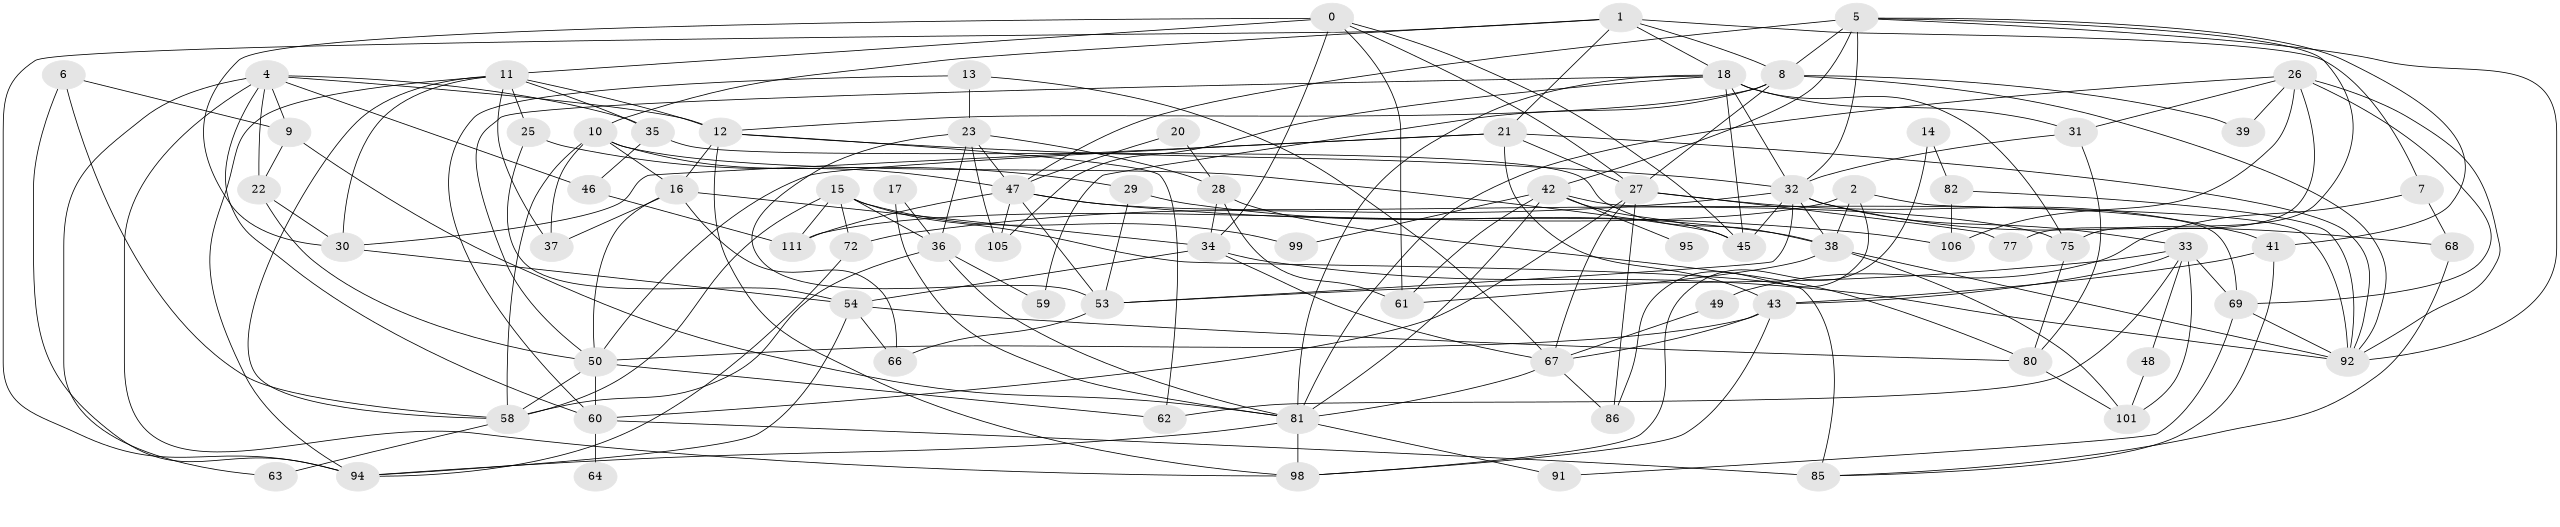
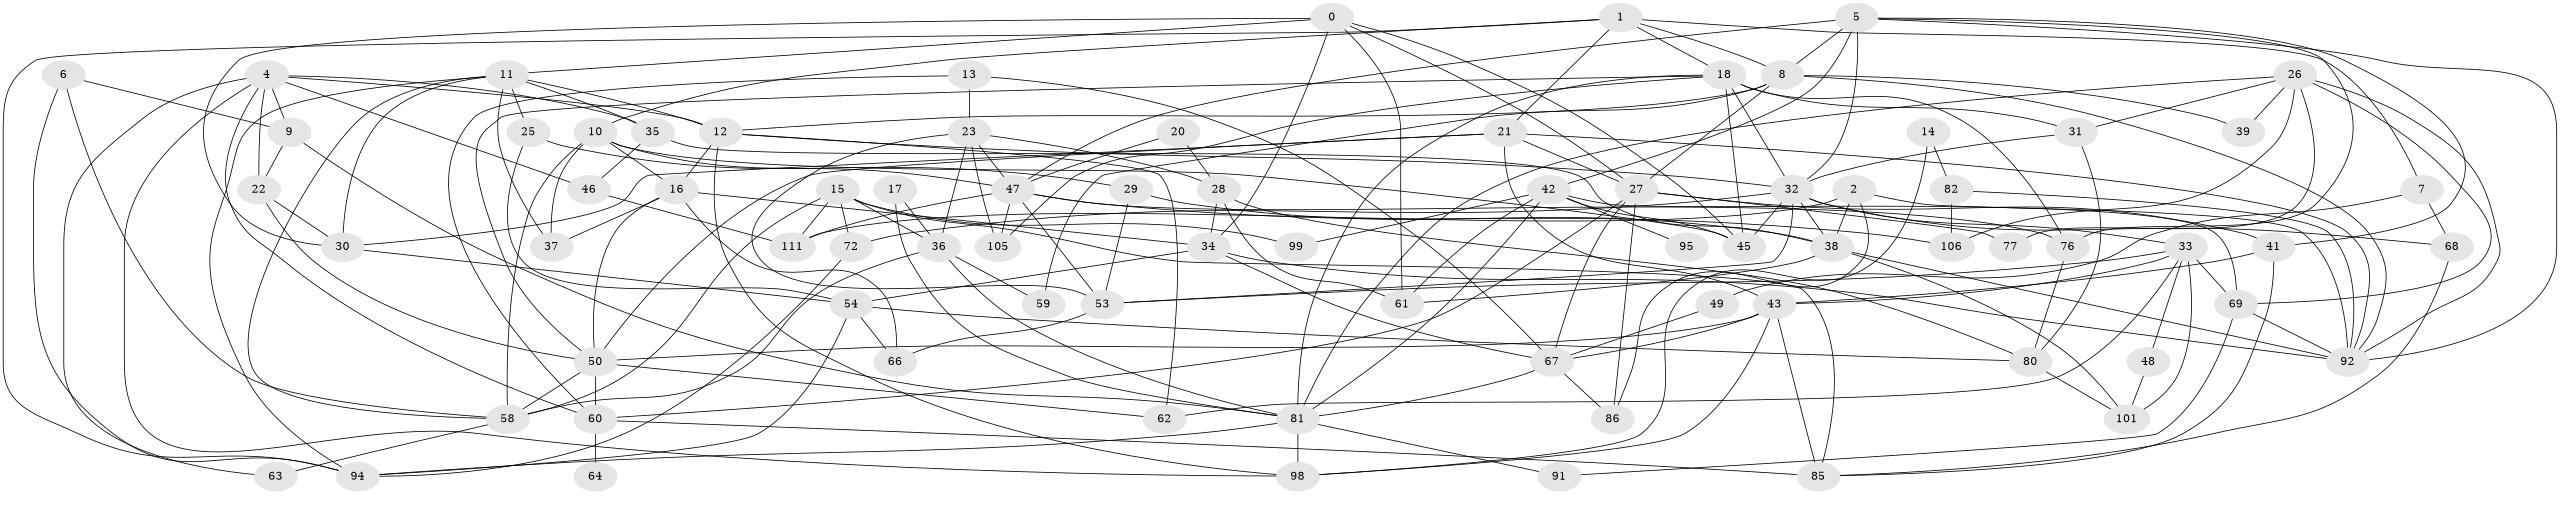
(2068, 247) -> (2068, 247)
none -> (1796, 391)
